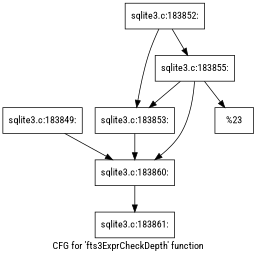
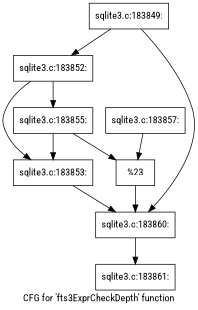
none -> (94, 40)
none -> (145, 121)
(186, 122) -> (135, 195)
